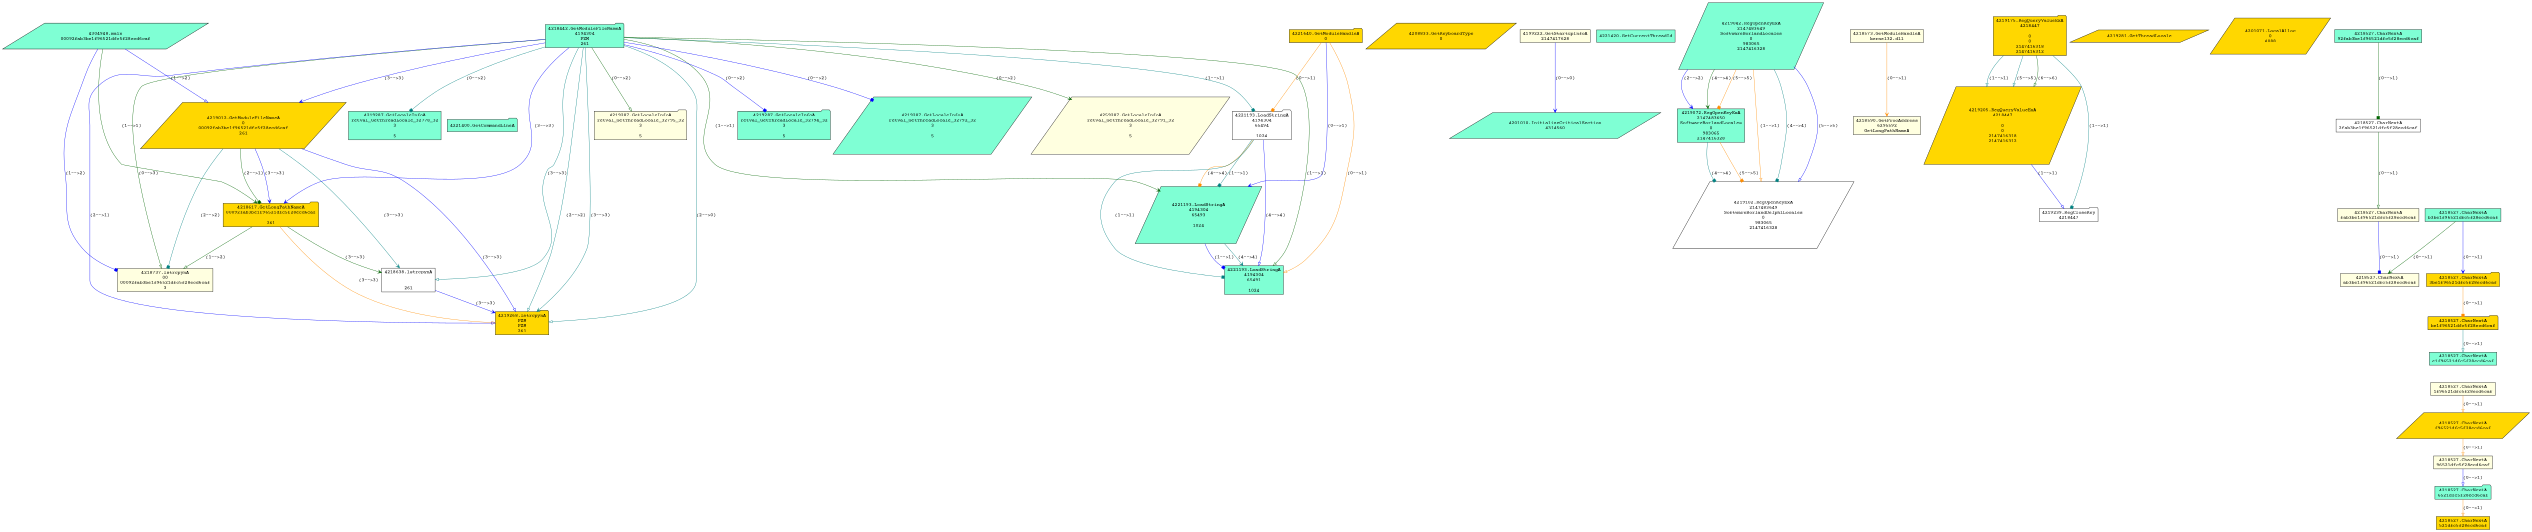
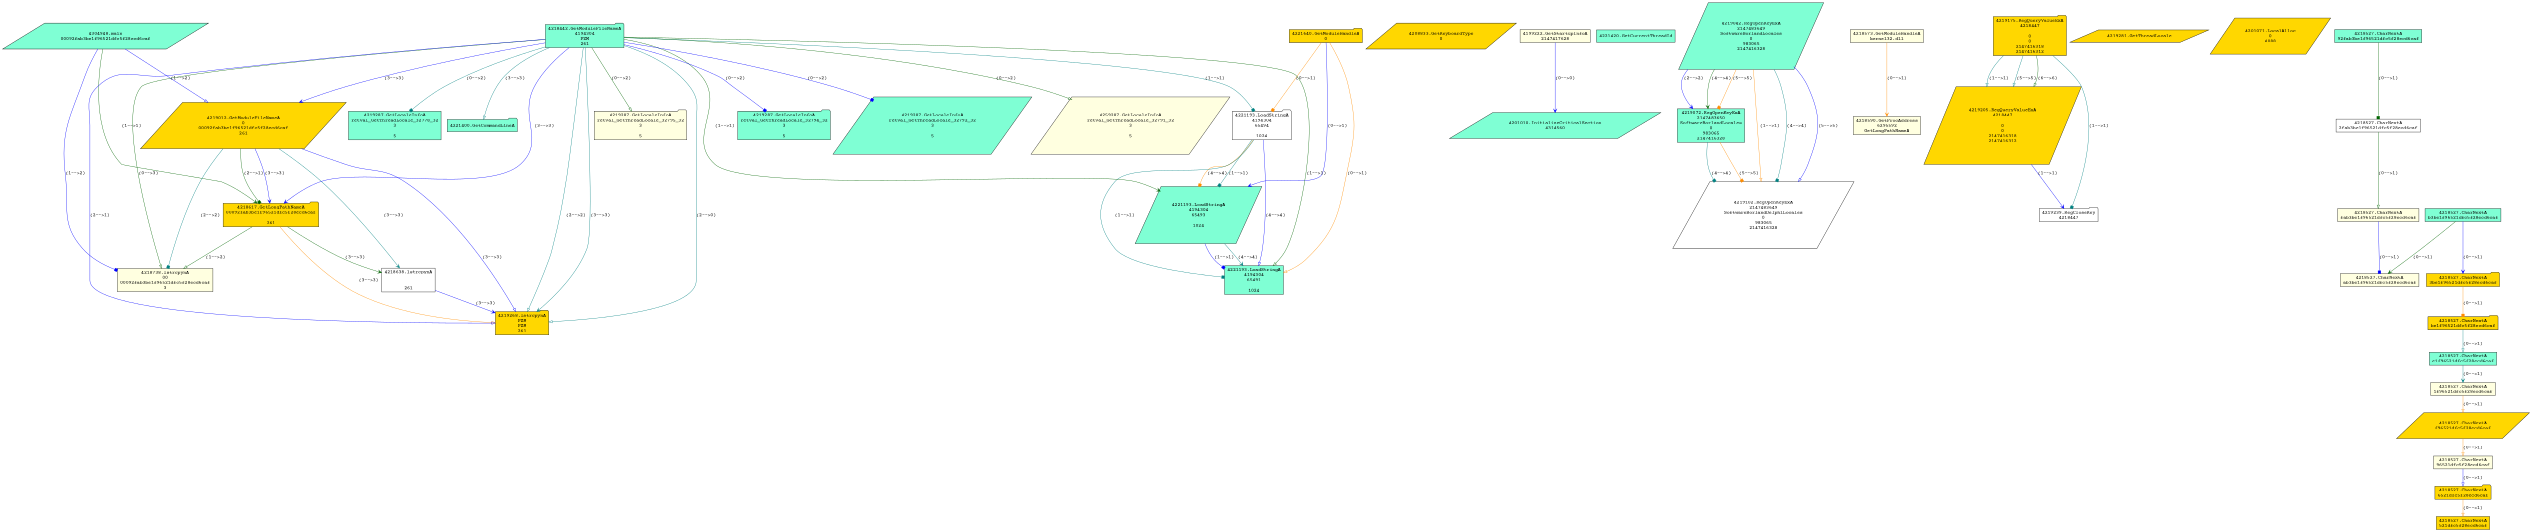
(848, 55) -> (848, 55)
(2047, 185) -> (2047, 185)
(545, 205) -> (508, 73)
(165, 280) -> (165, 280)
none -> (2463, 372)
(2463, 493) -> (2463, 493)
